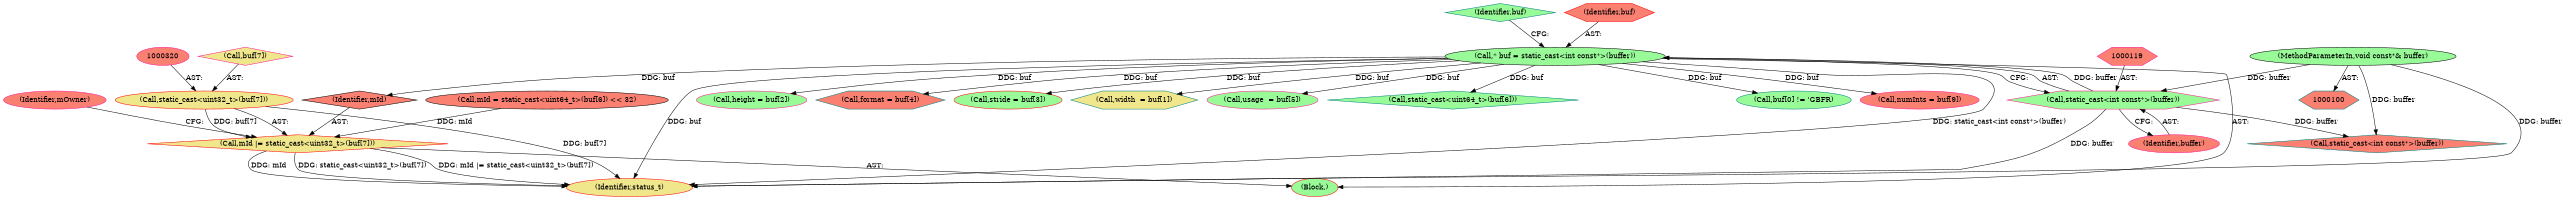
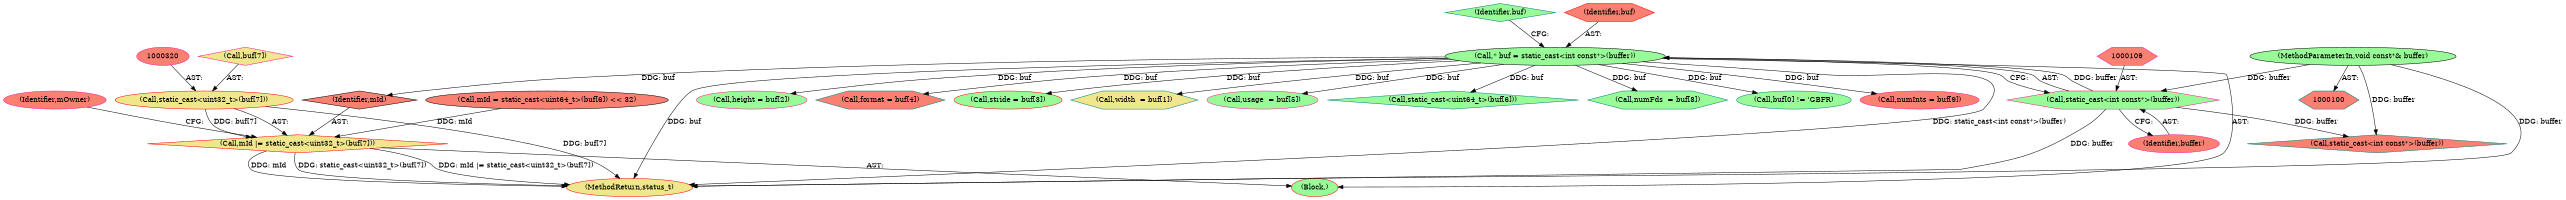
(2127, 56) -> (2127, 56)
none -> (1658, 100)
(629, 188) -> (629, 188)
